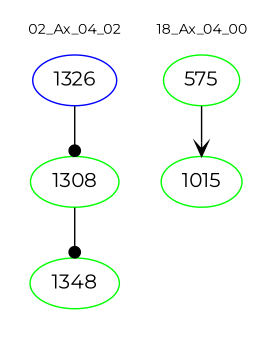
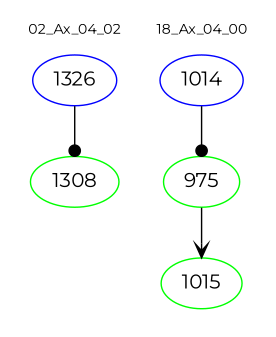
none -> (202, 80)
(202, 80) -> (202, 182)
(75, 283) -> none
